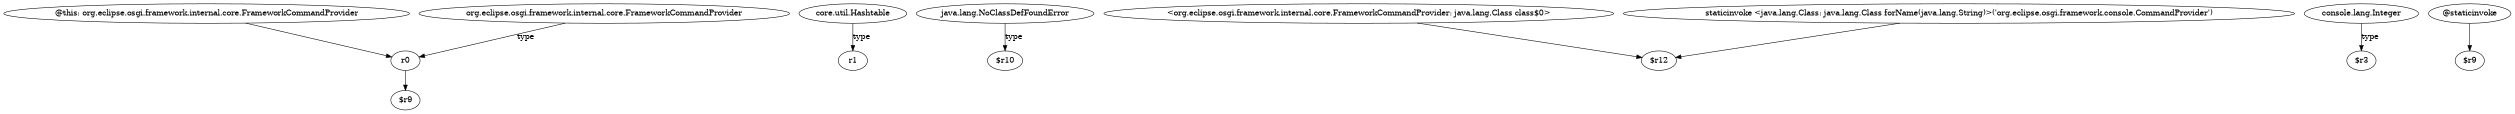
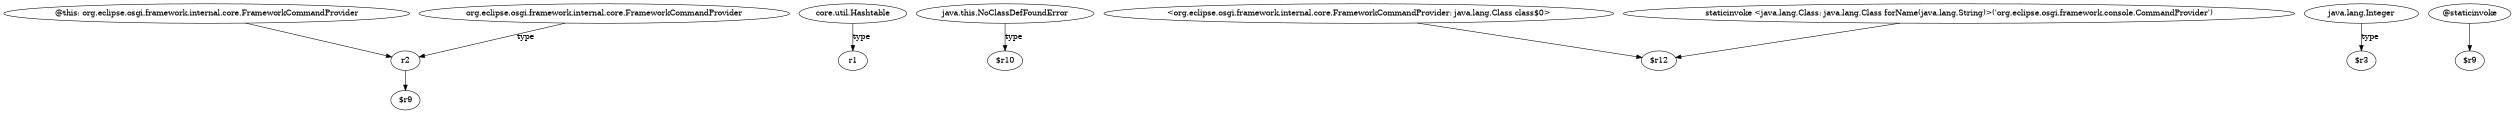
(1005, 14) -> (1005, 14)
(2361, 14) -> (2361, 14)
(405, 61) -> (405, 61)
